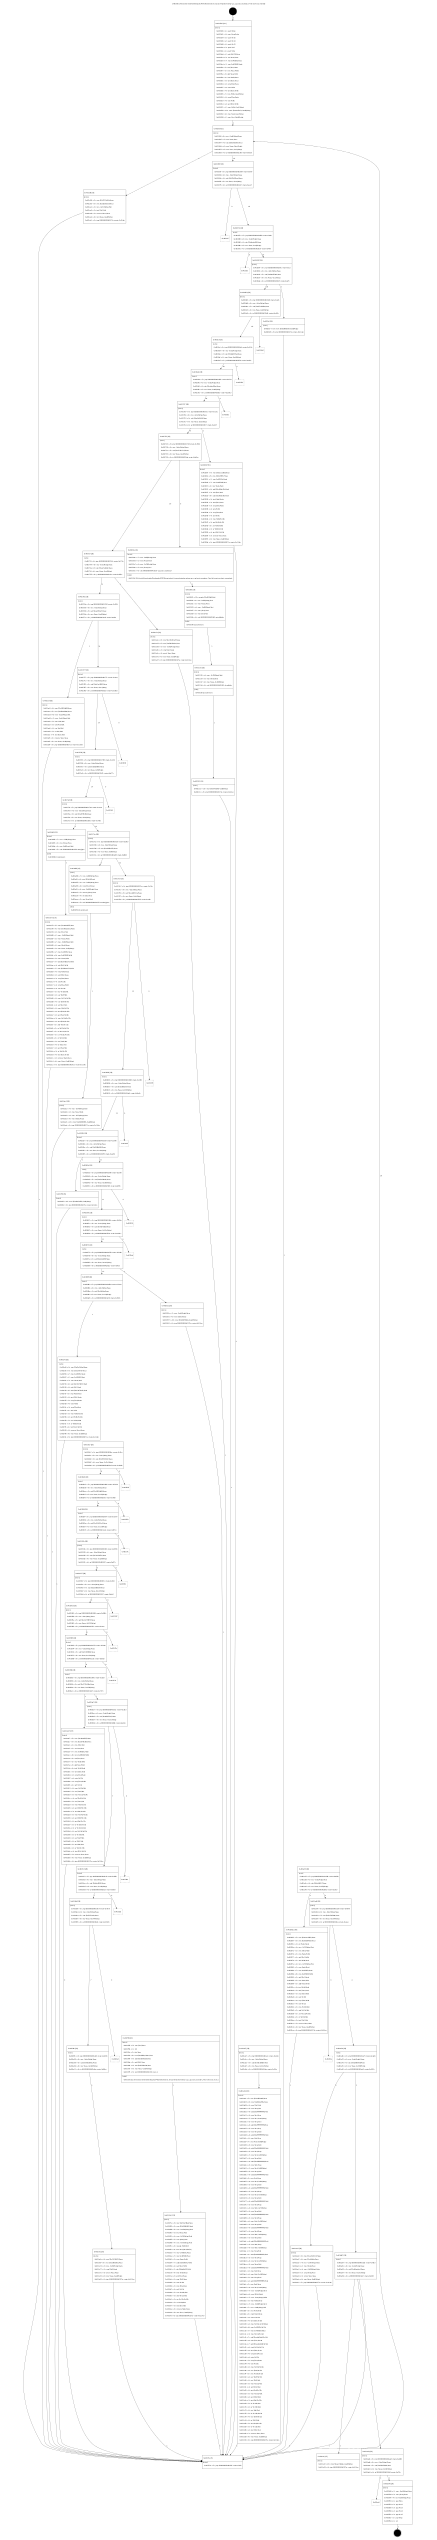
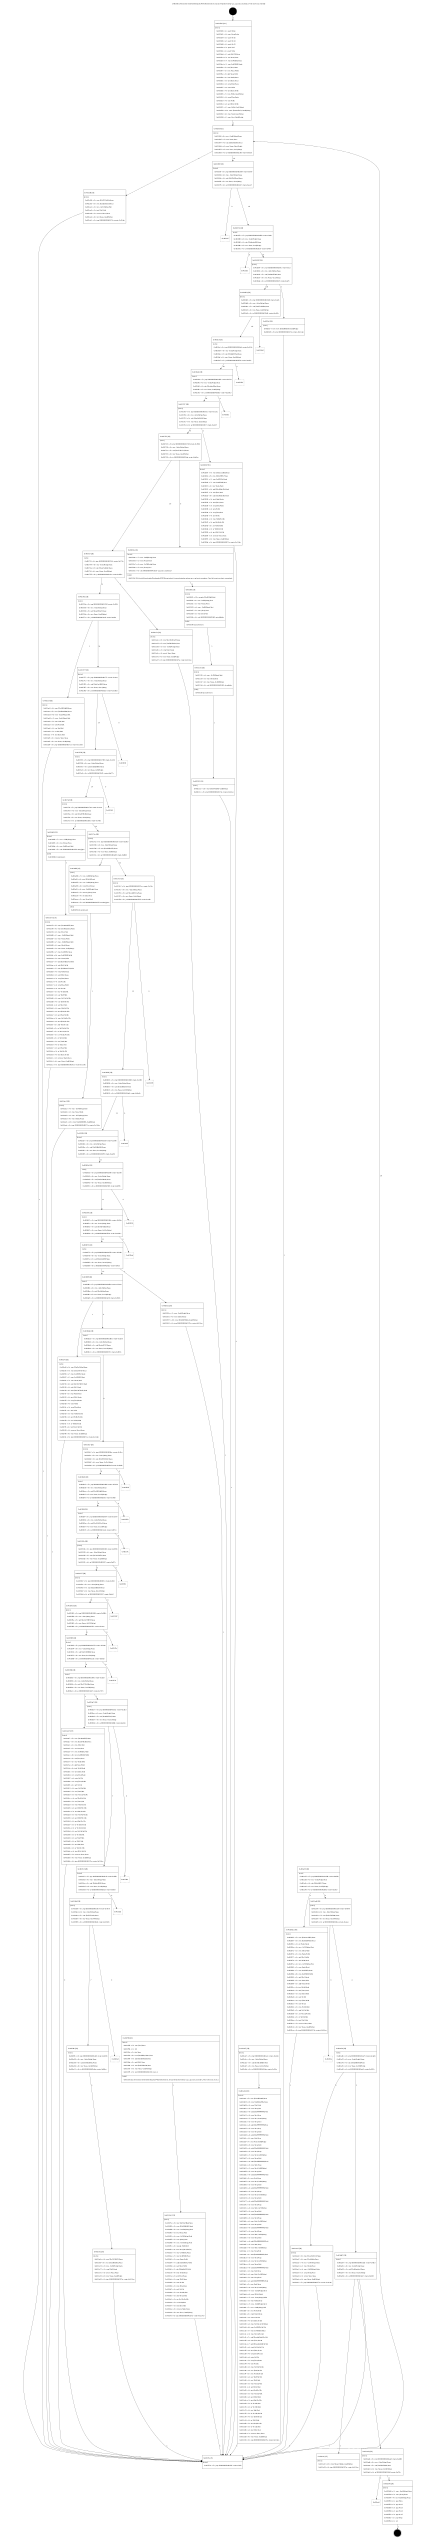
(77, 1200) -> none
none -> (103, 1342)
